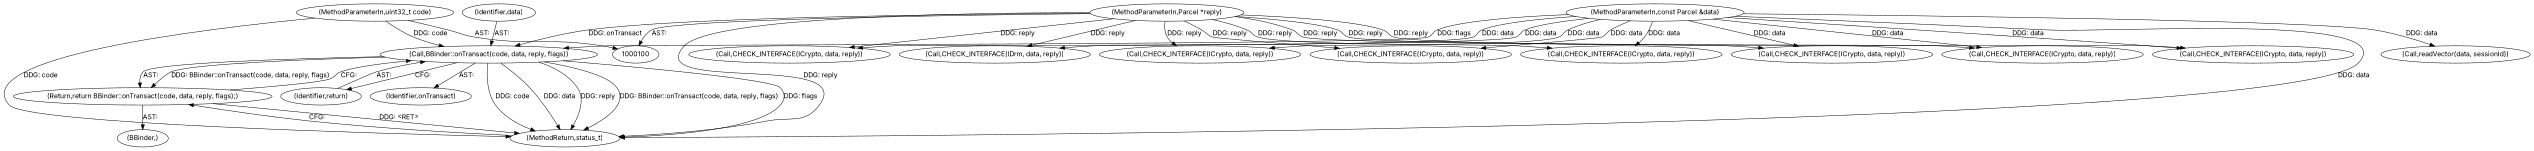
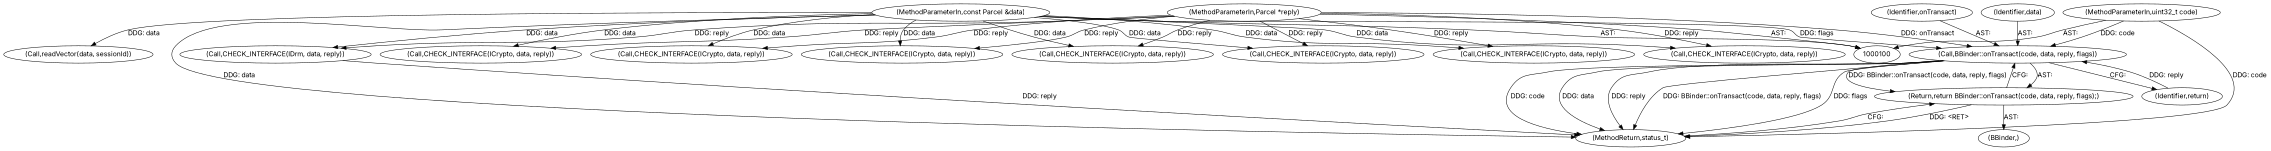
none -> (1448, 29)
(696, 40) -> (958, 101)
(457, 74) -> (1967, 32)
(385, 75) -> (2166, 75)
